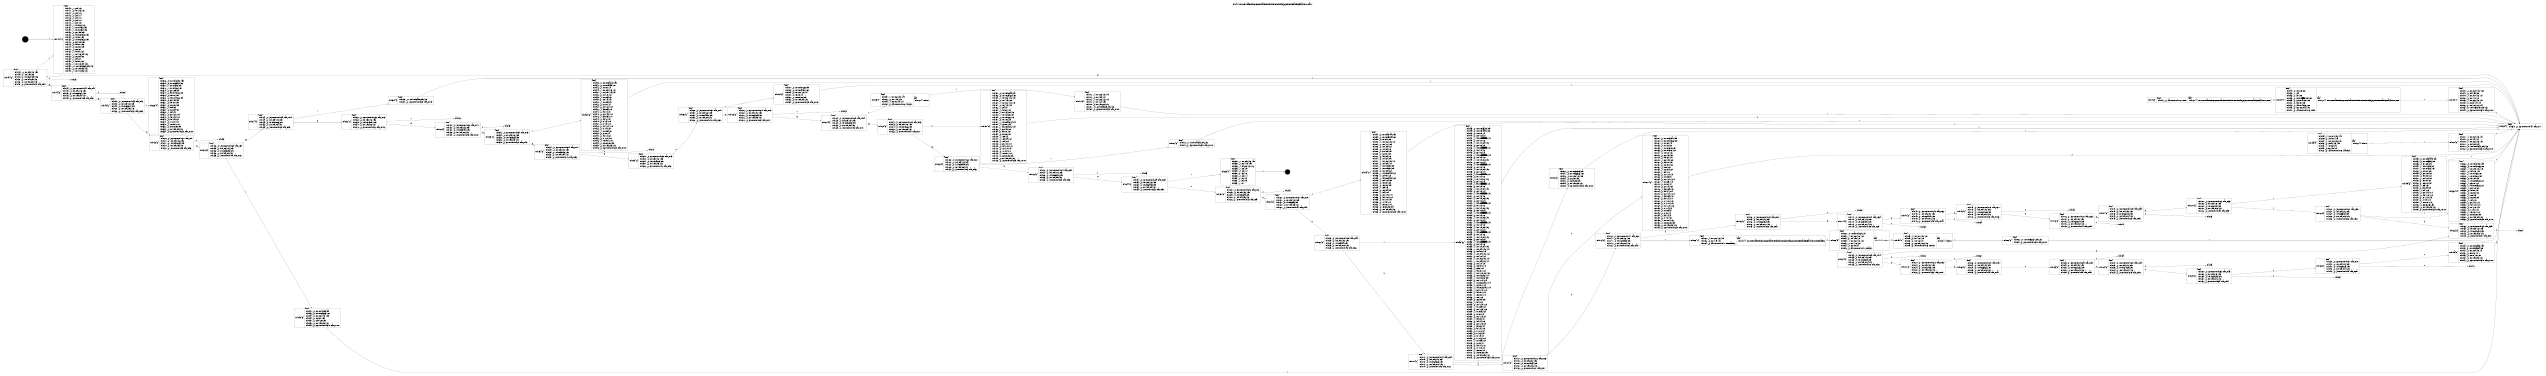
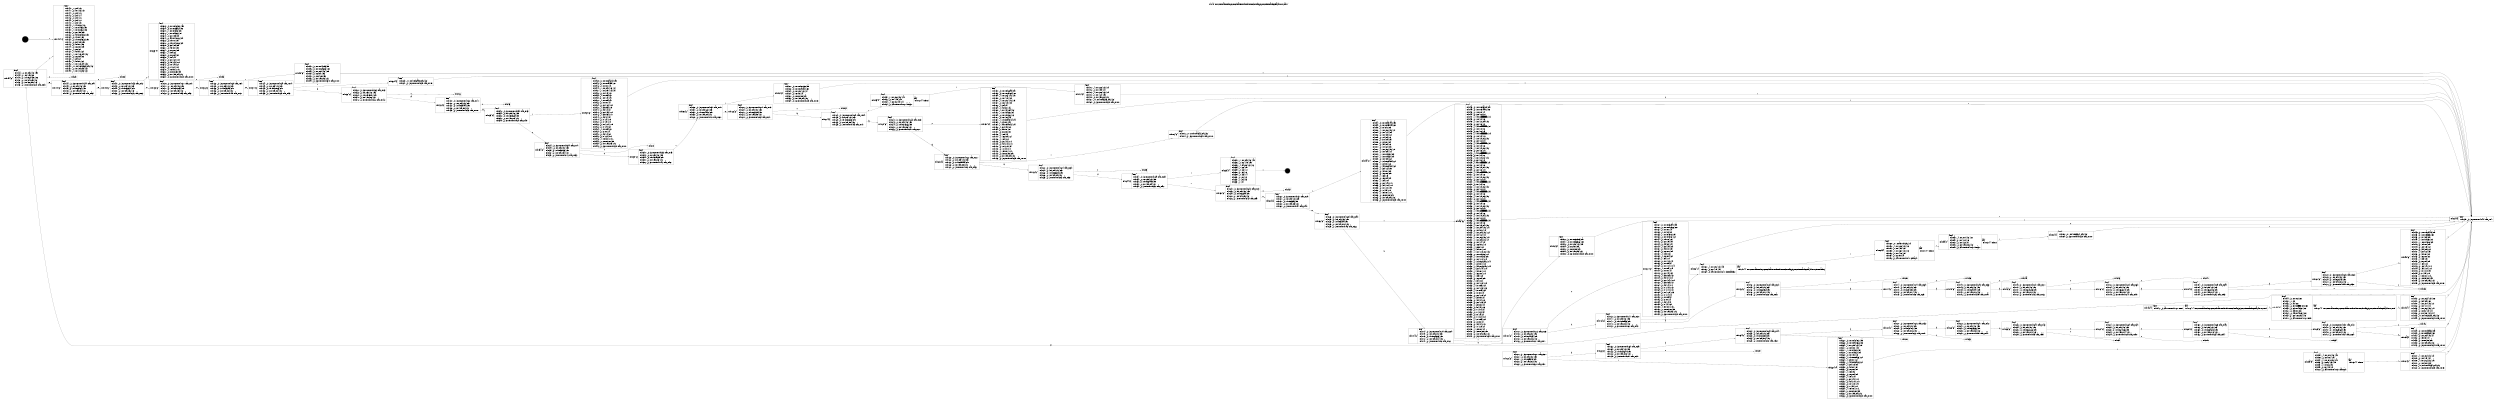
(2273, 210) -> (2388, 285)
(2166, 251) -> (1688, 344)
